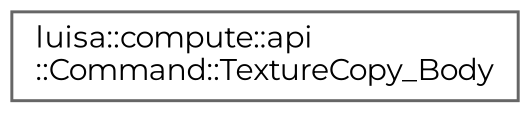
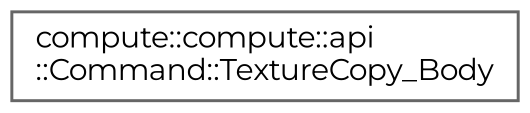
(265, 56) -> (265, 56)
